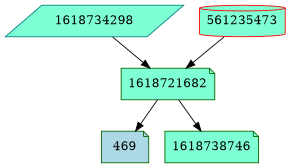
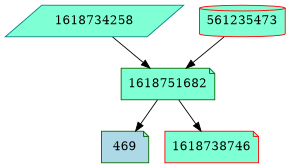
(94, 21) -> (94, 21)
(168, 84) -> (168, 84)
(212, 147) -> (212, 147)
